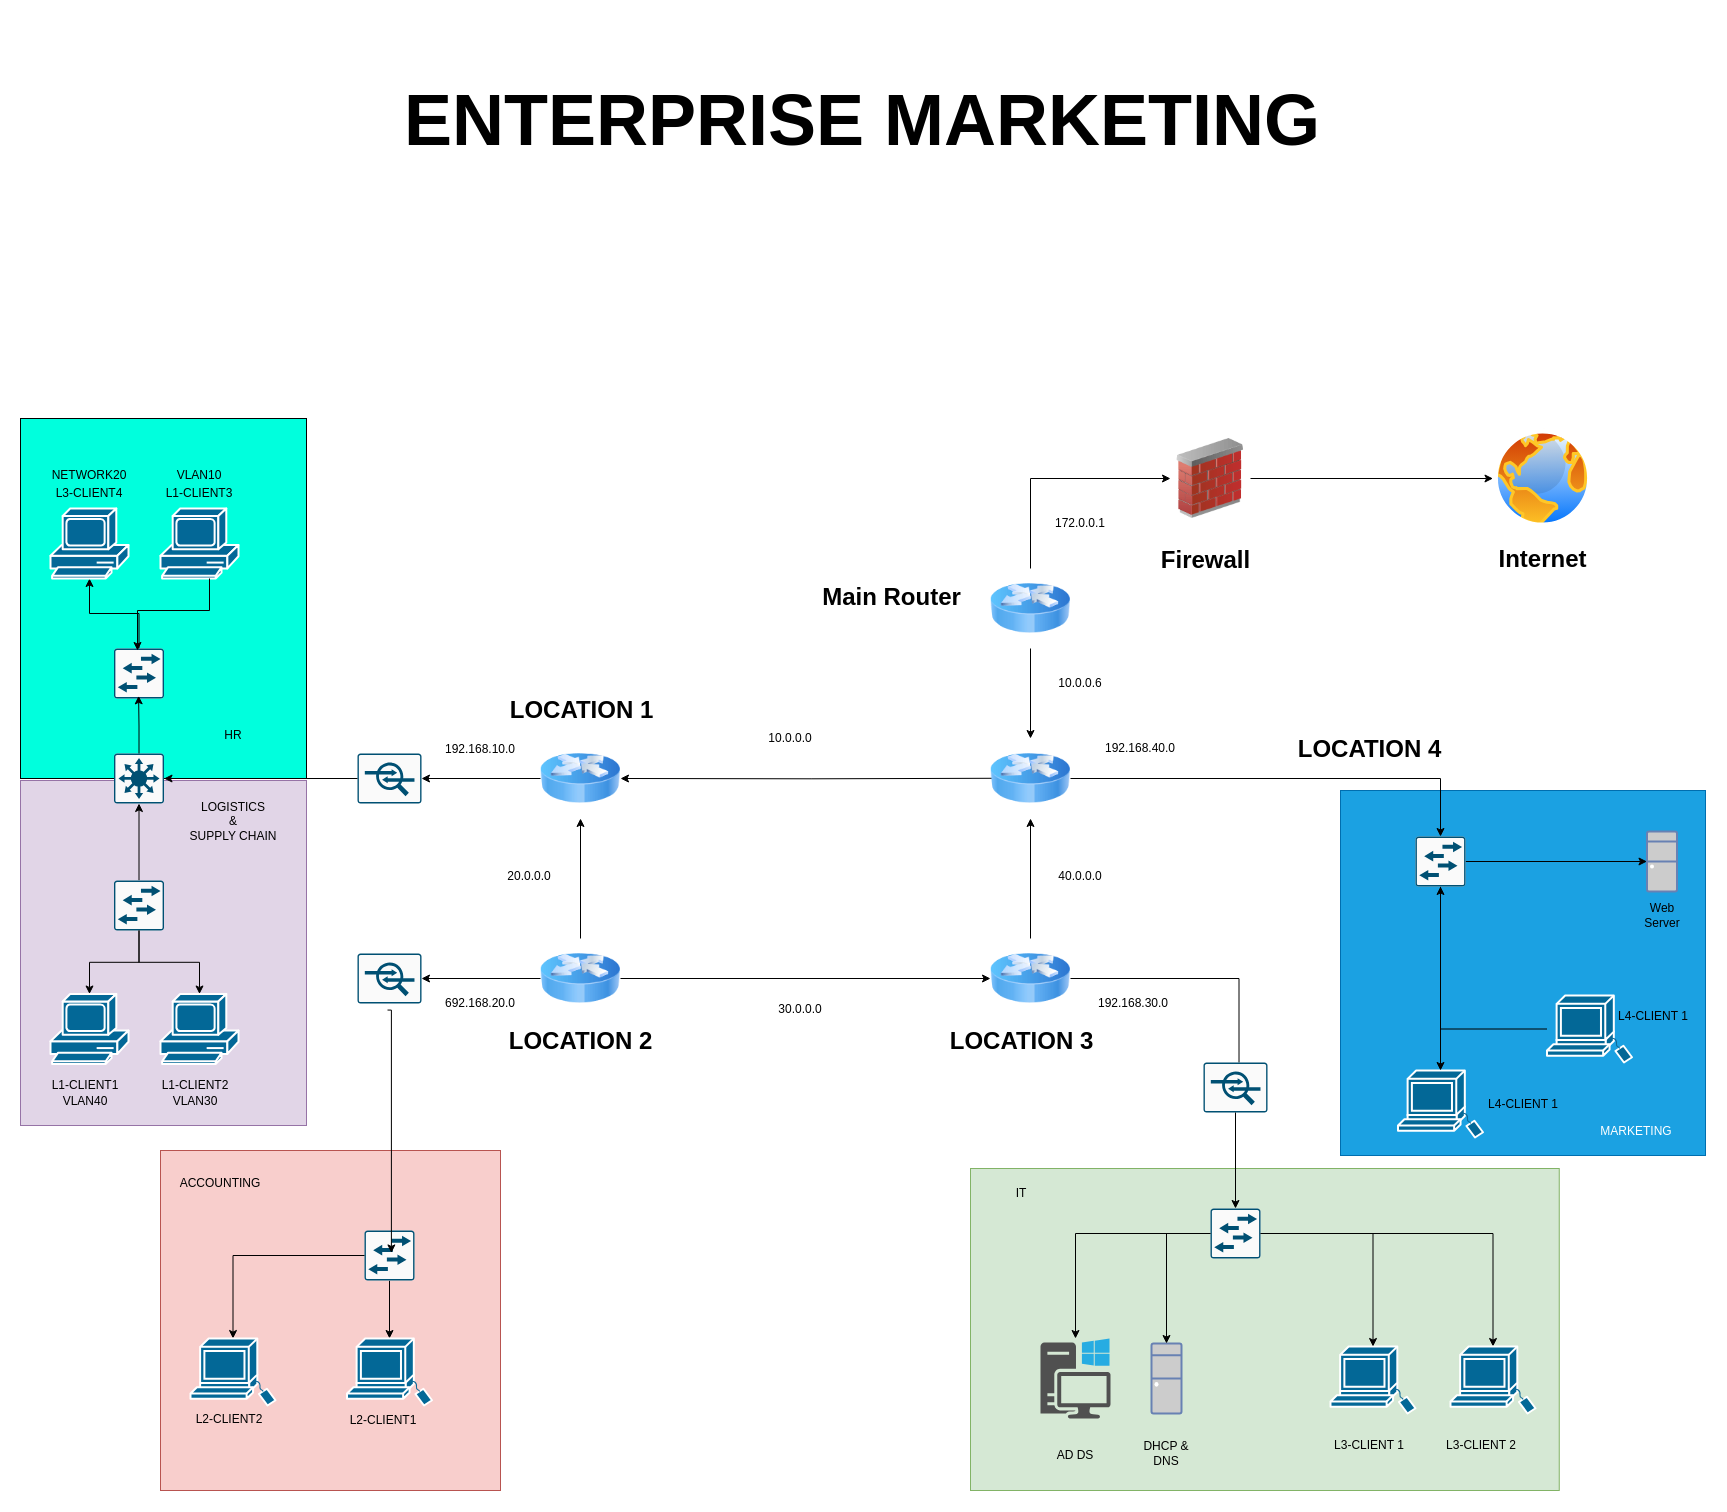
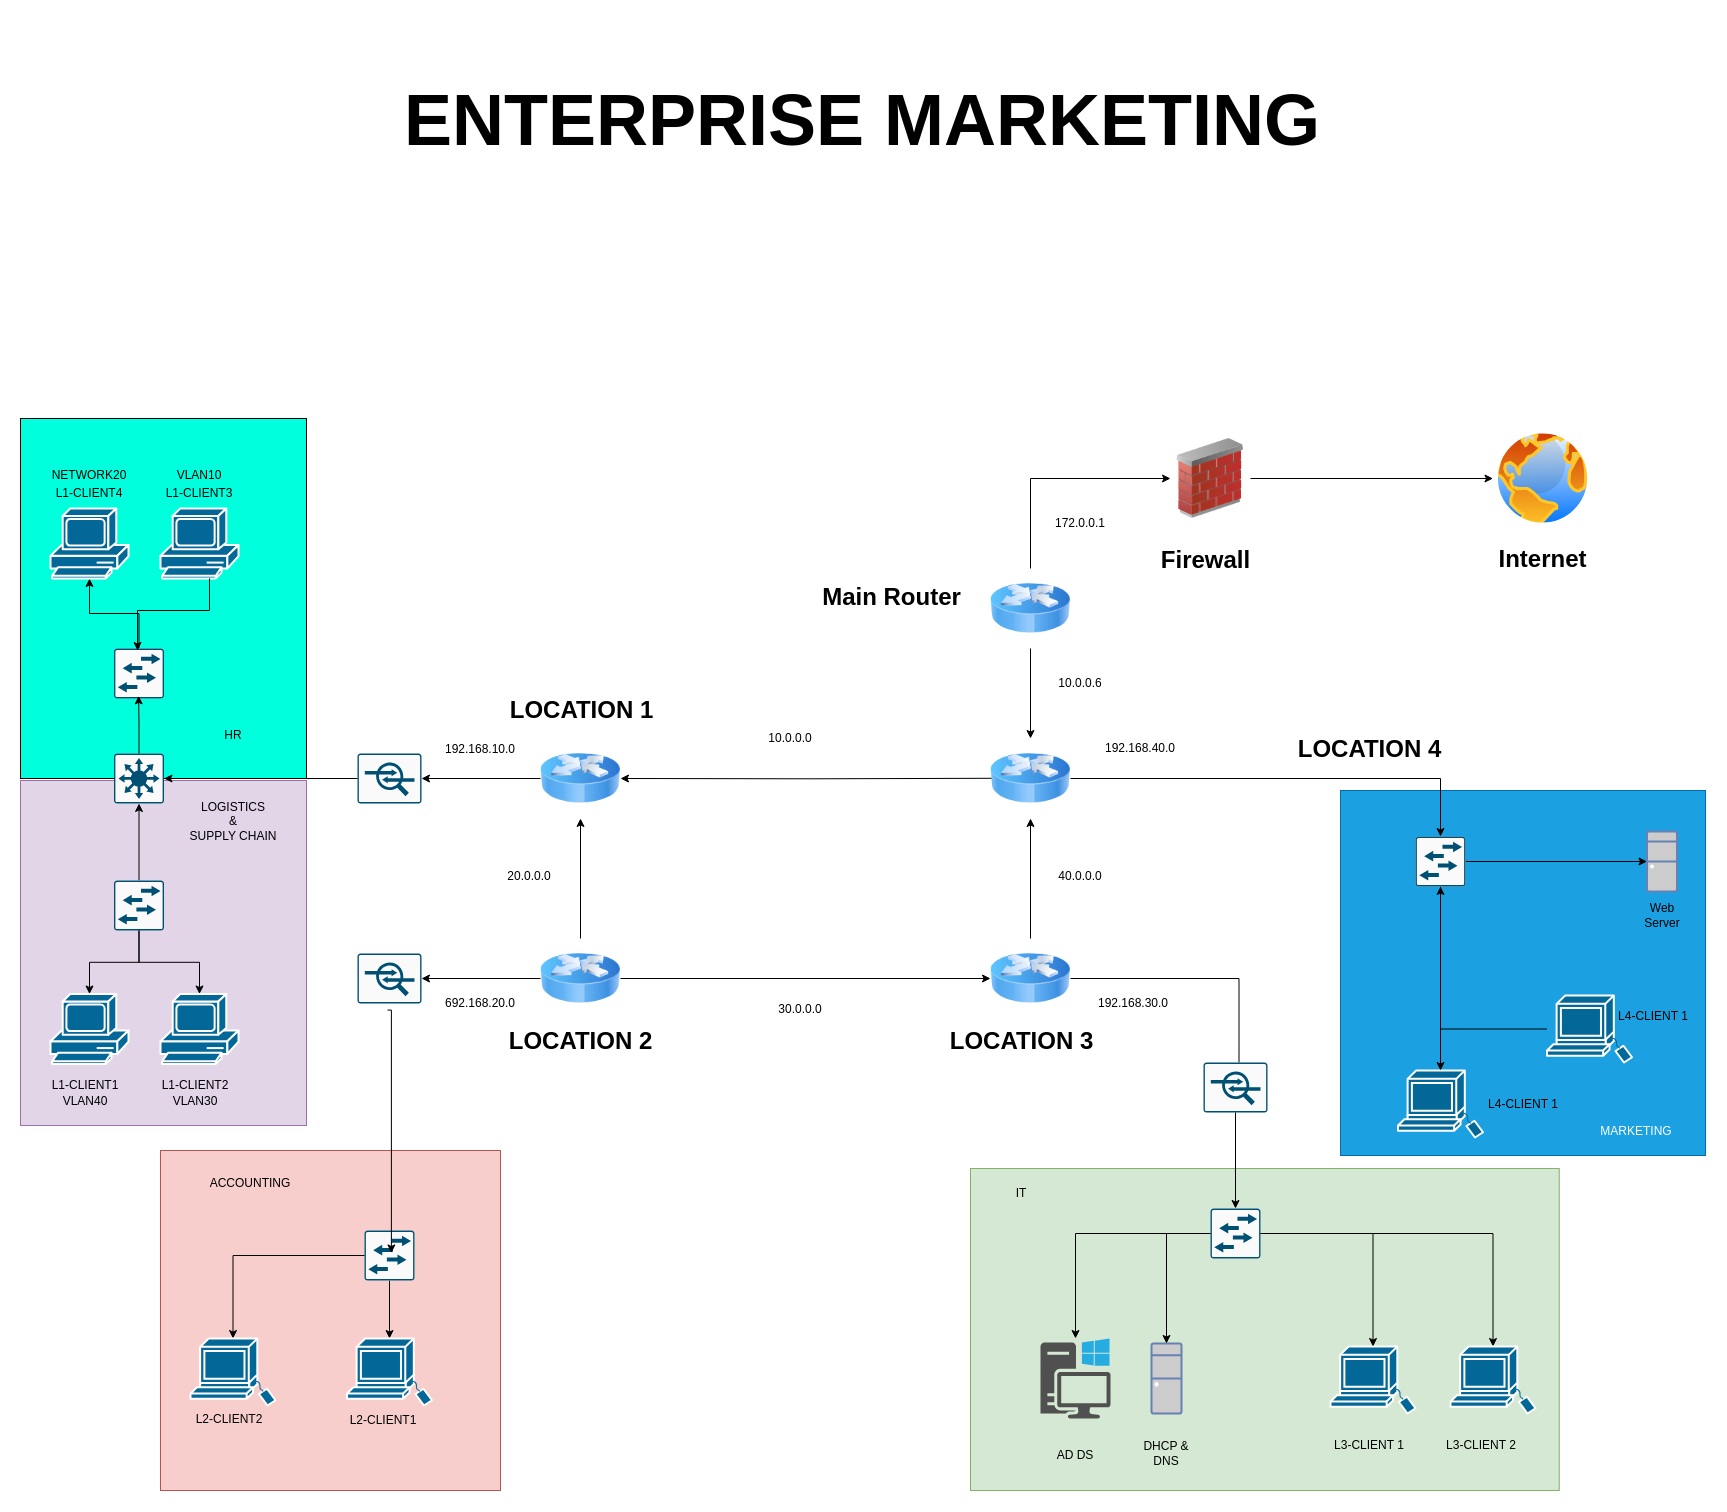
(90, 494) -> (90, 494)
(221, 1184) -> (251, 1184)
